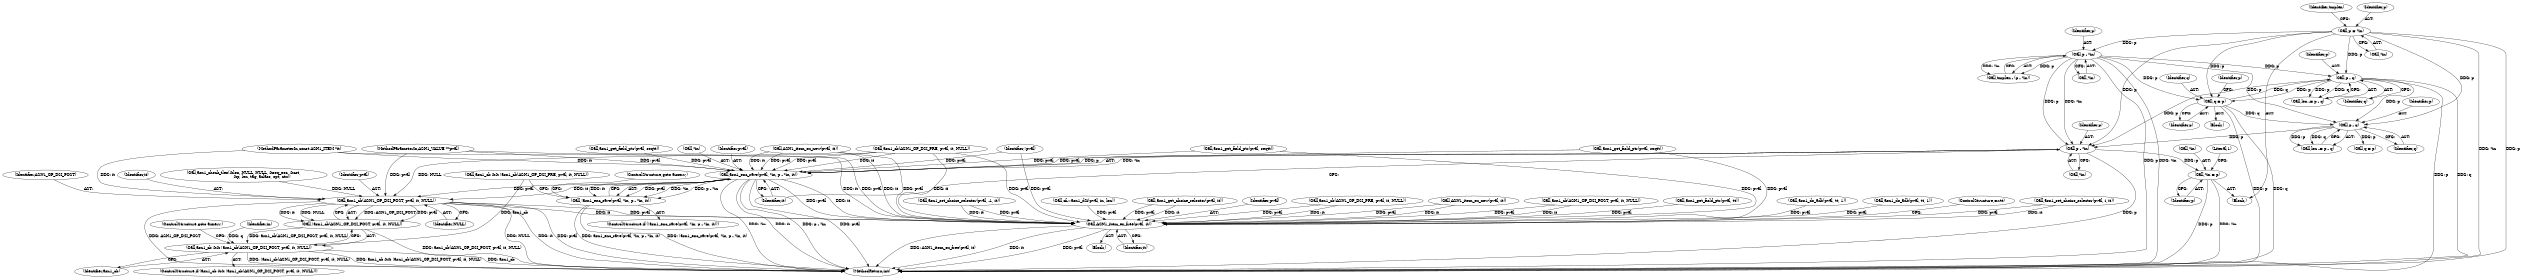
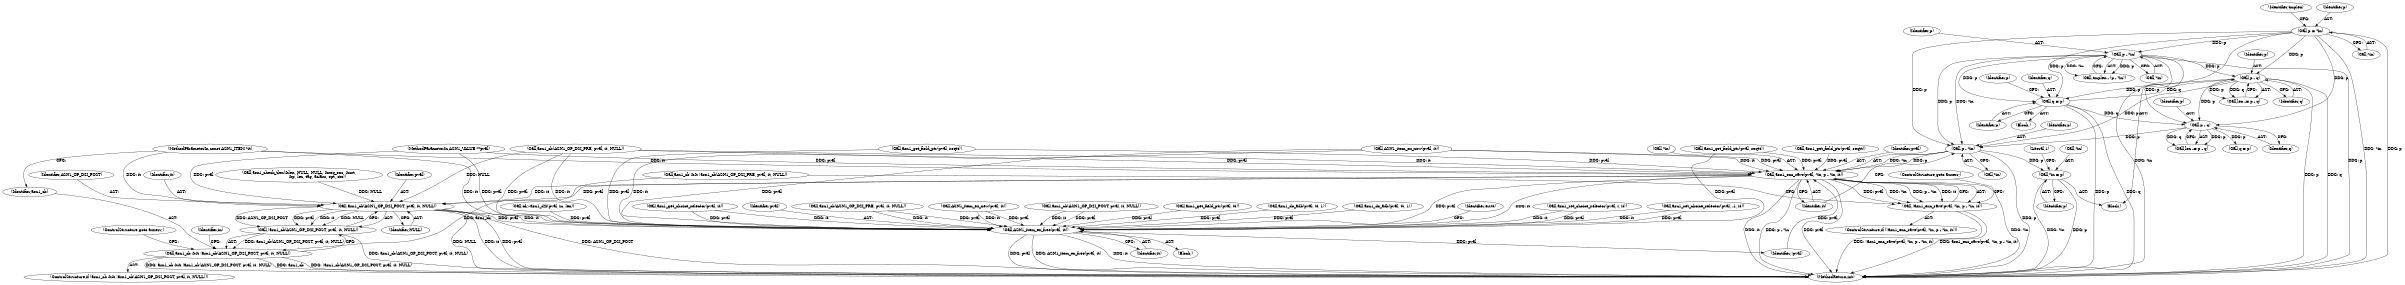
(1982, 201) -> (1480, 207)
(1038, 204) -> (1420, 242)
(236, 236) -> (216, 242)
(164, 258) -> (82, 156)
